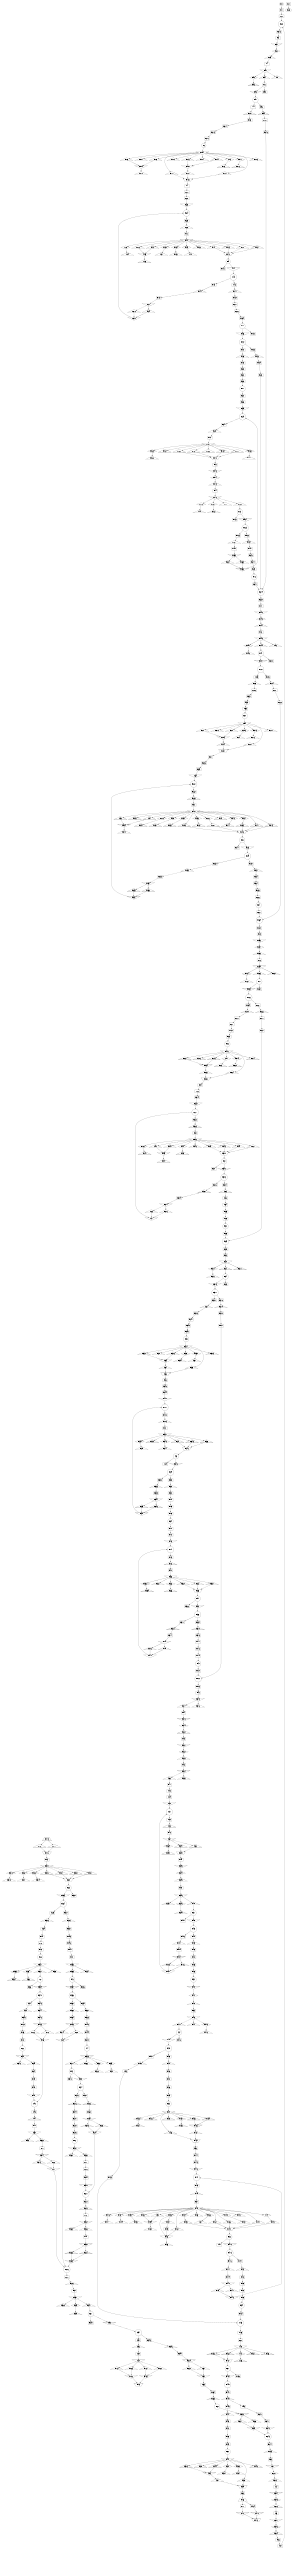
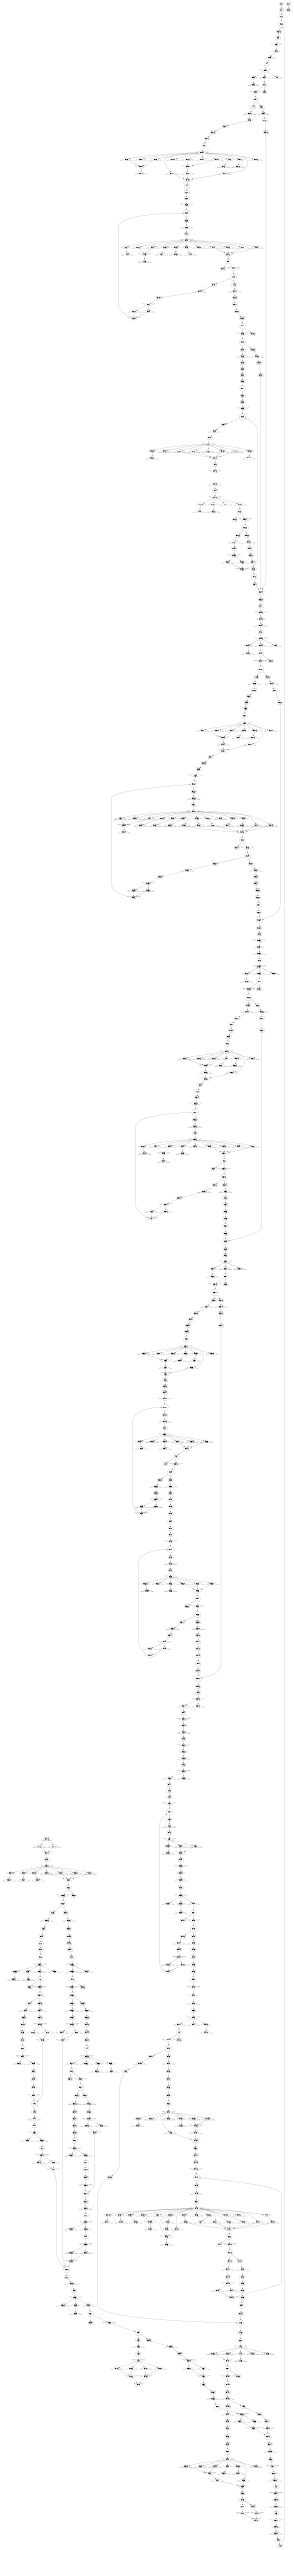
(215, 478) -> none
